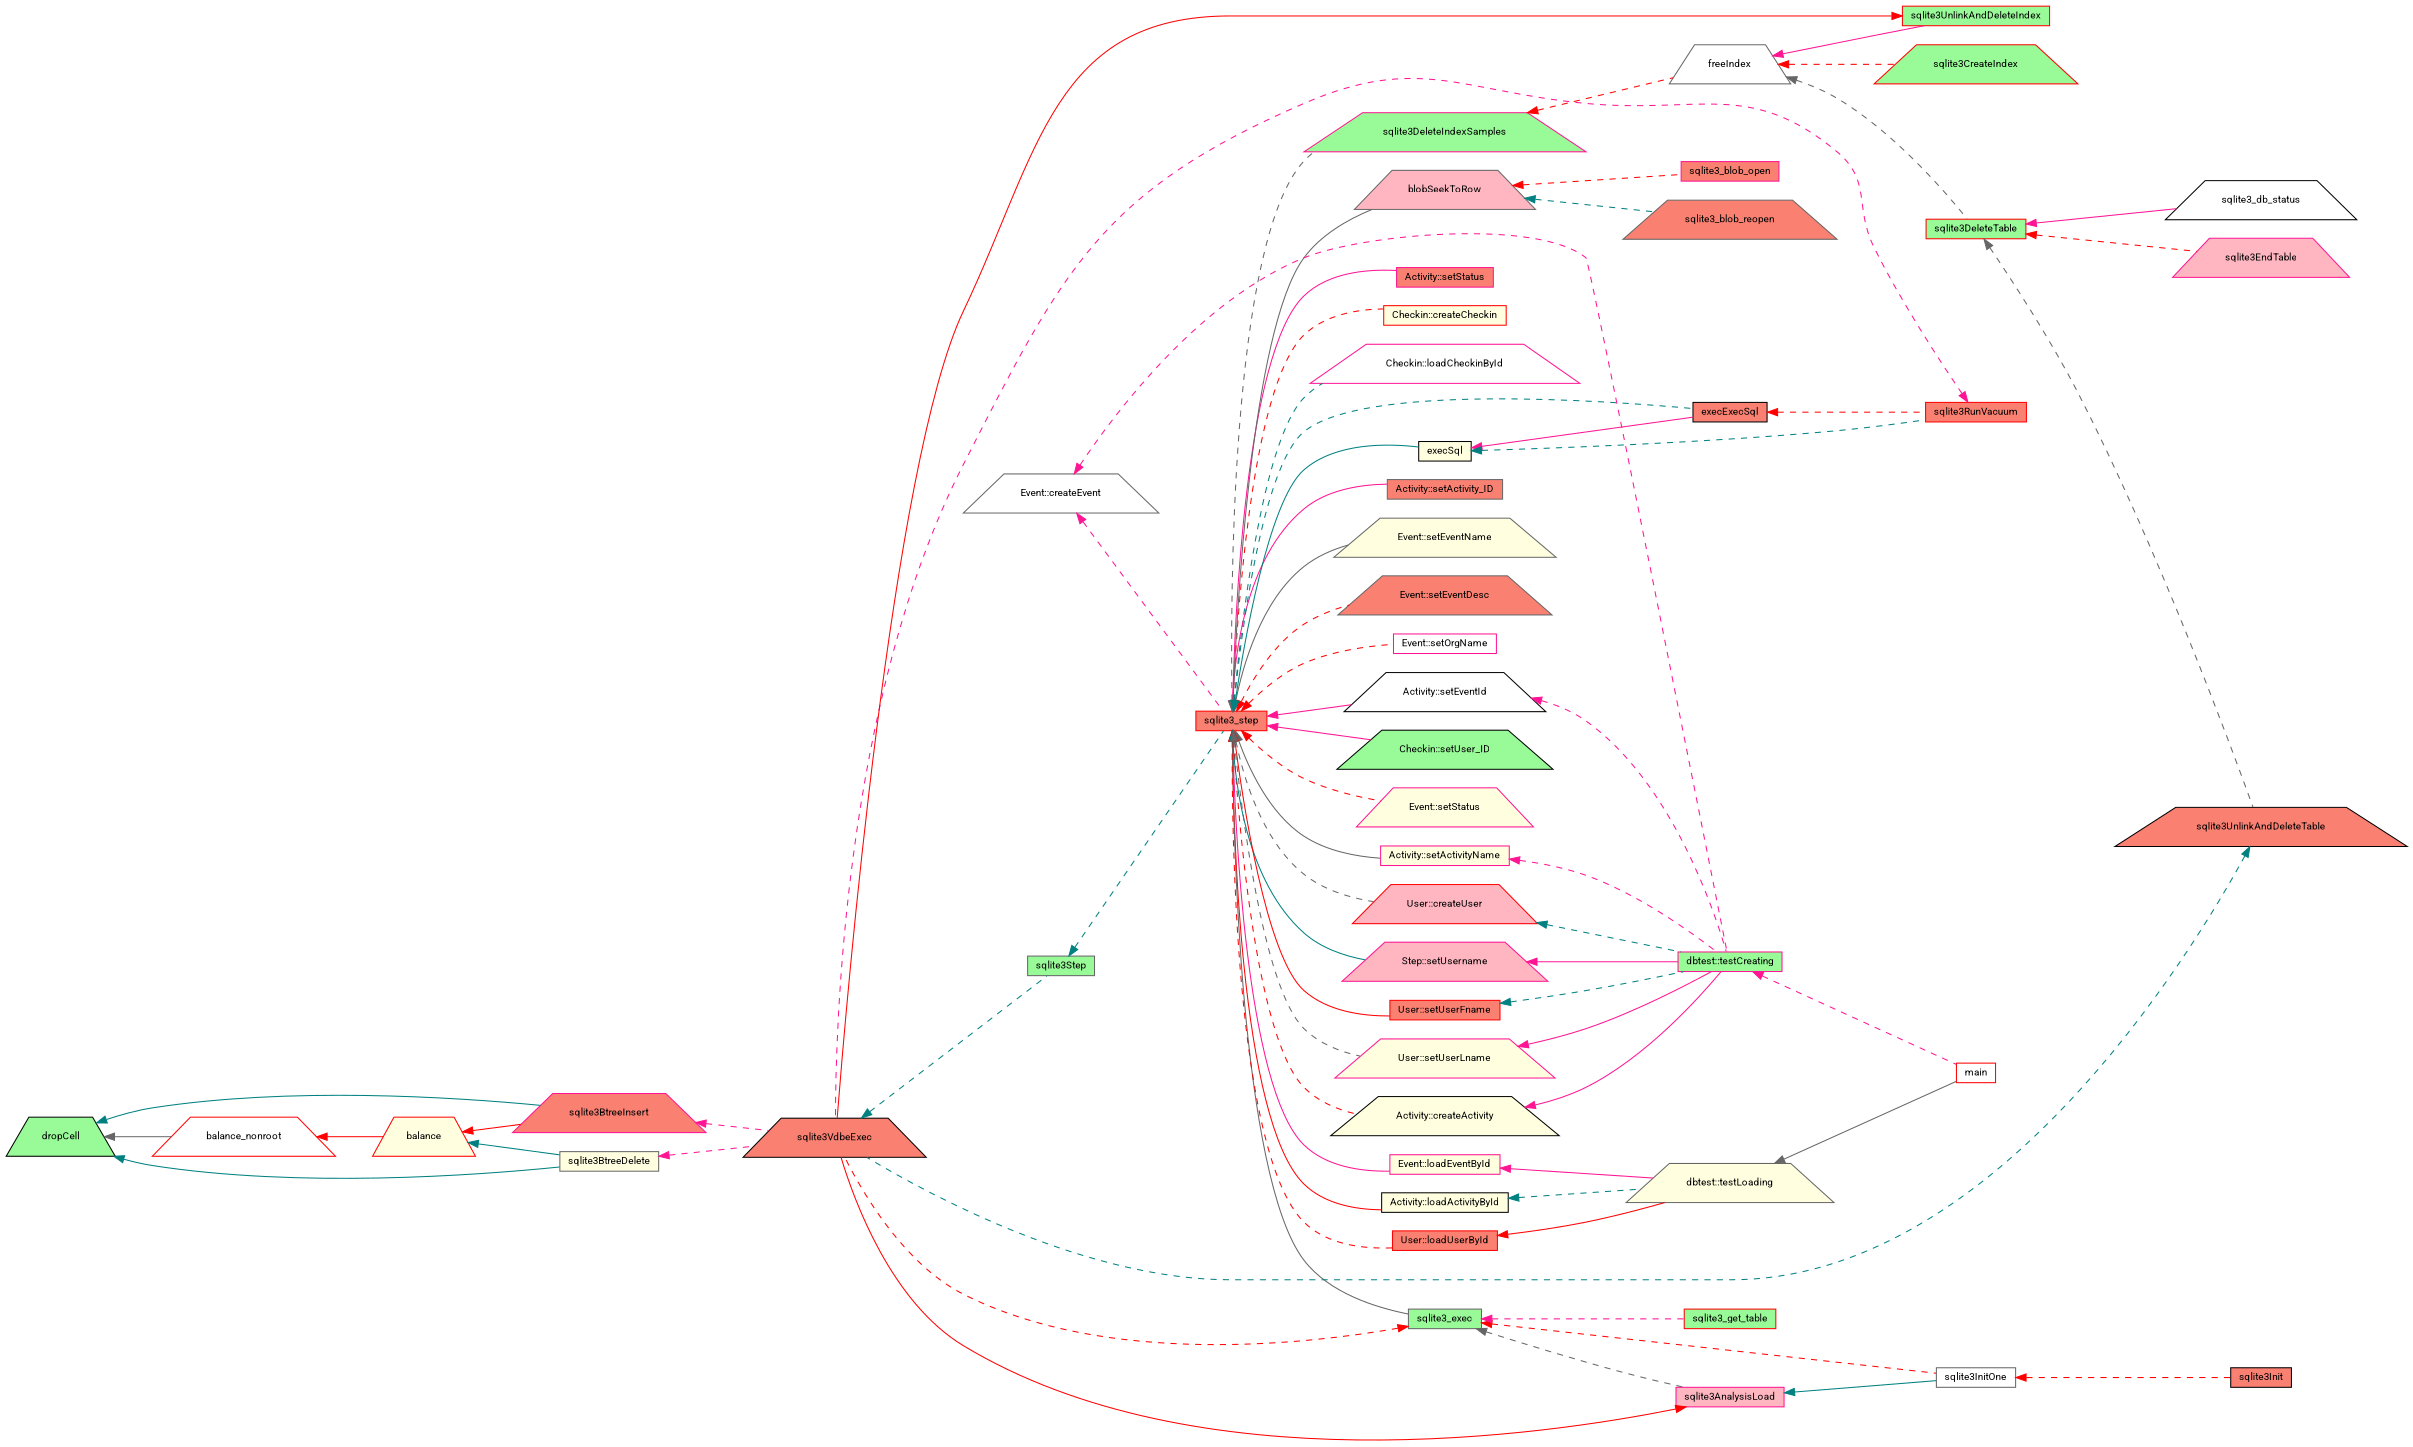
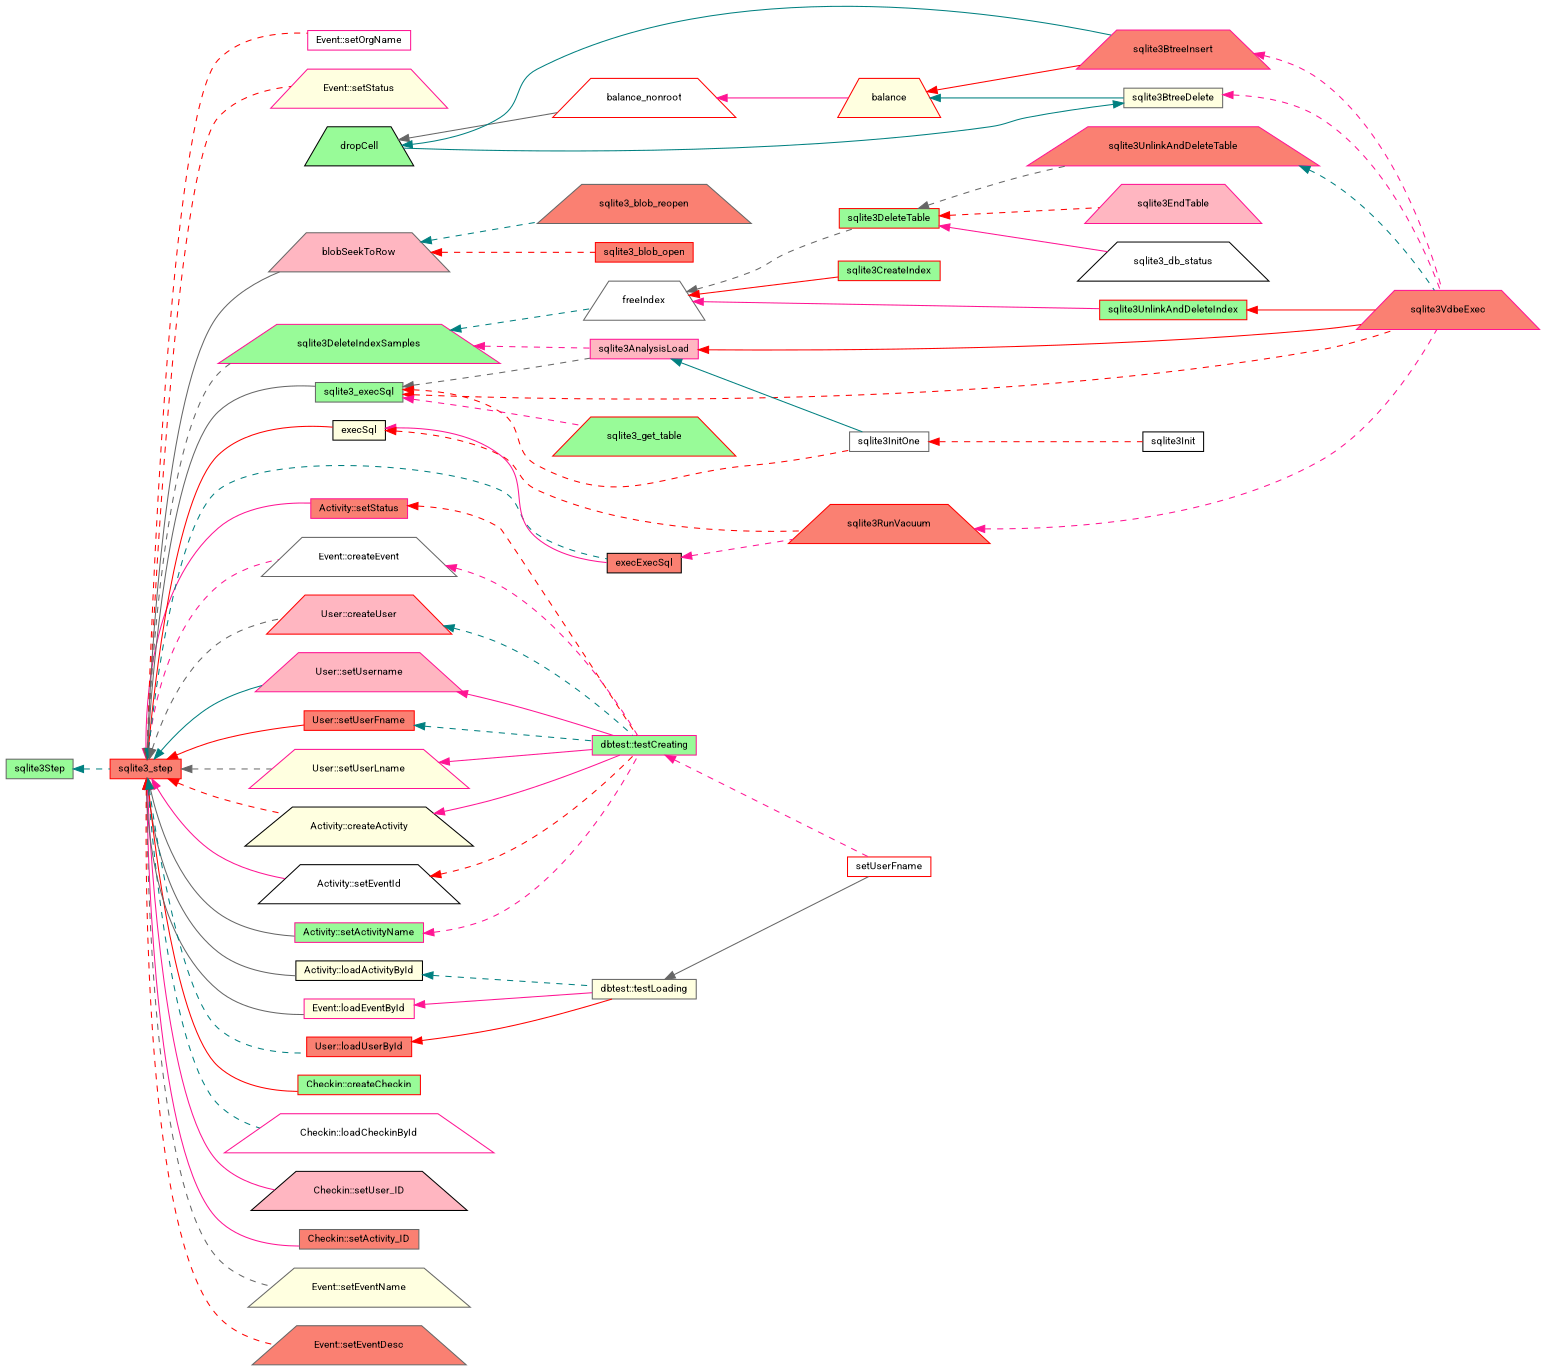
(1842, 64) -> (769, 286)
(1976, 64) -> (889, 271)
(1605, 94) -> (526, 319)
(1730, 171) -> (644, 252)
(1445, 315) -> (359, 1085)
none -> (537, 347)
(1851, 412) -> (742, 548)
(1976, 412) -> (889, 524)
(1704, 441) -> (589, 509)
(1260, 448) -> (178, 974)
(1445, 489) -> (359, 1239)
(1275, 524) -> (182, 539)
none -> (545, 596)
(1271, 606) -> (167, 1100)
(1153, 616) -> (183, 631)
(1445, 750) -> (359, 1191)
(1661, 804) -> (546, 829)
(2261, 827) -> (1173, 146)
(1445, 856) -> (359, 933)
(1445, 962) -> (359, 672)
(1258, 1019) -> (191, 959)
(958, 1044) -> none
(1258, 1062) -> (186, 915)
(1976, 1073) -> (889, 867)
(355, 1137) -> (788, 98)
(835, 1138) -> (1448, 310)
(1278, 1177) -> (187, 966)
(341, 1178) -> (760, 147)
(1730, 1183) -> (644, 989)
(1445, 1319) -> (359, 392)
(1730, 1319) -> (644, 437)
(2261, 1378) -> (1173, 442)
